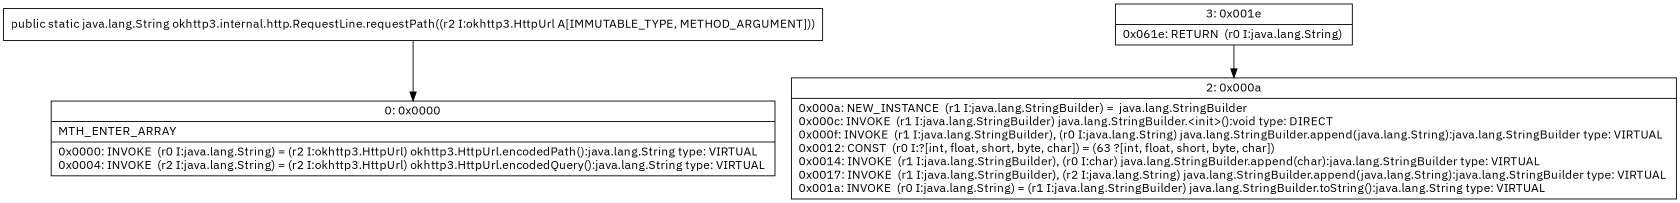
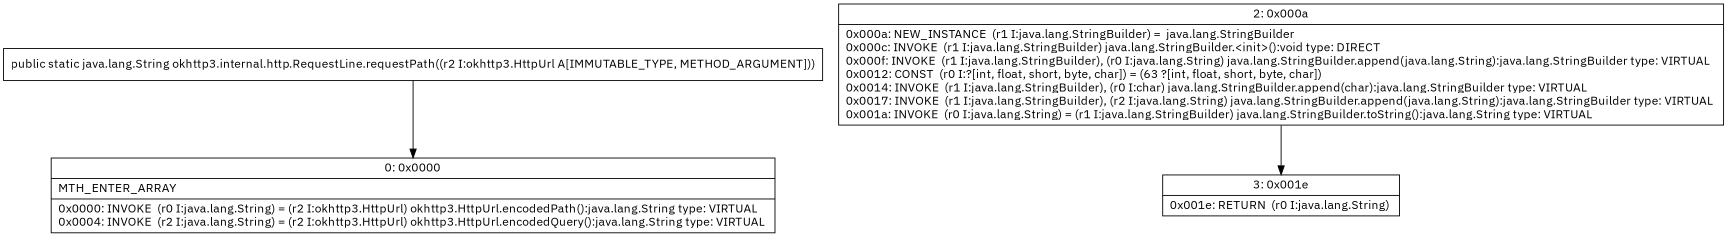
(1234, 34) -> (1281, 205)
(1234, 57) -> (1281, 146)
